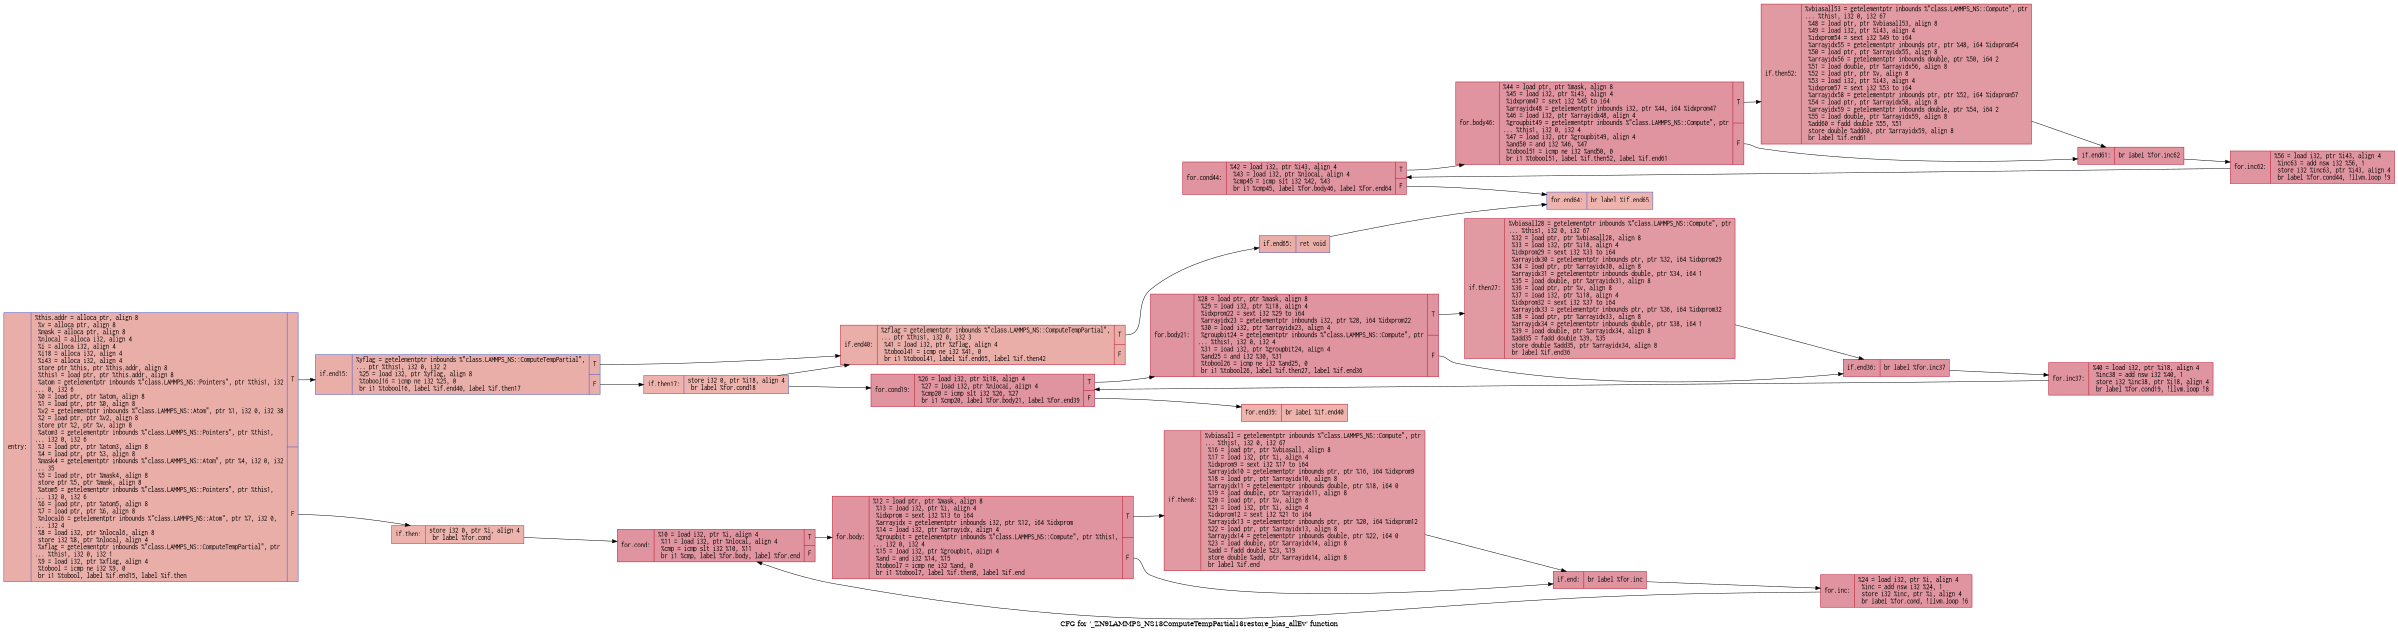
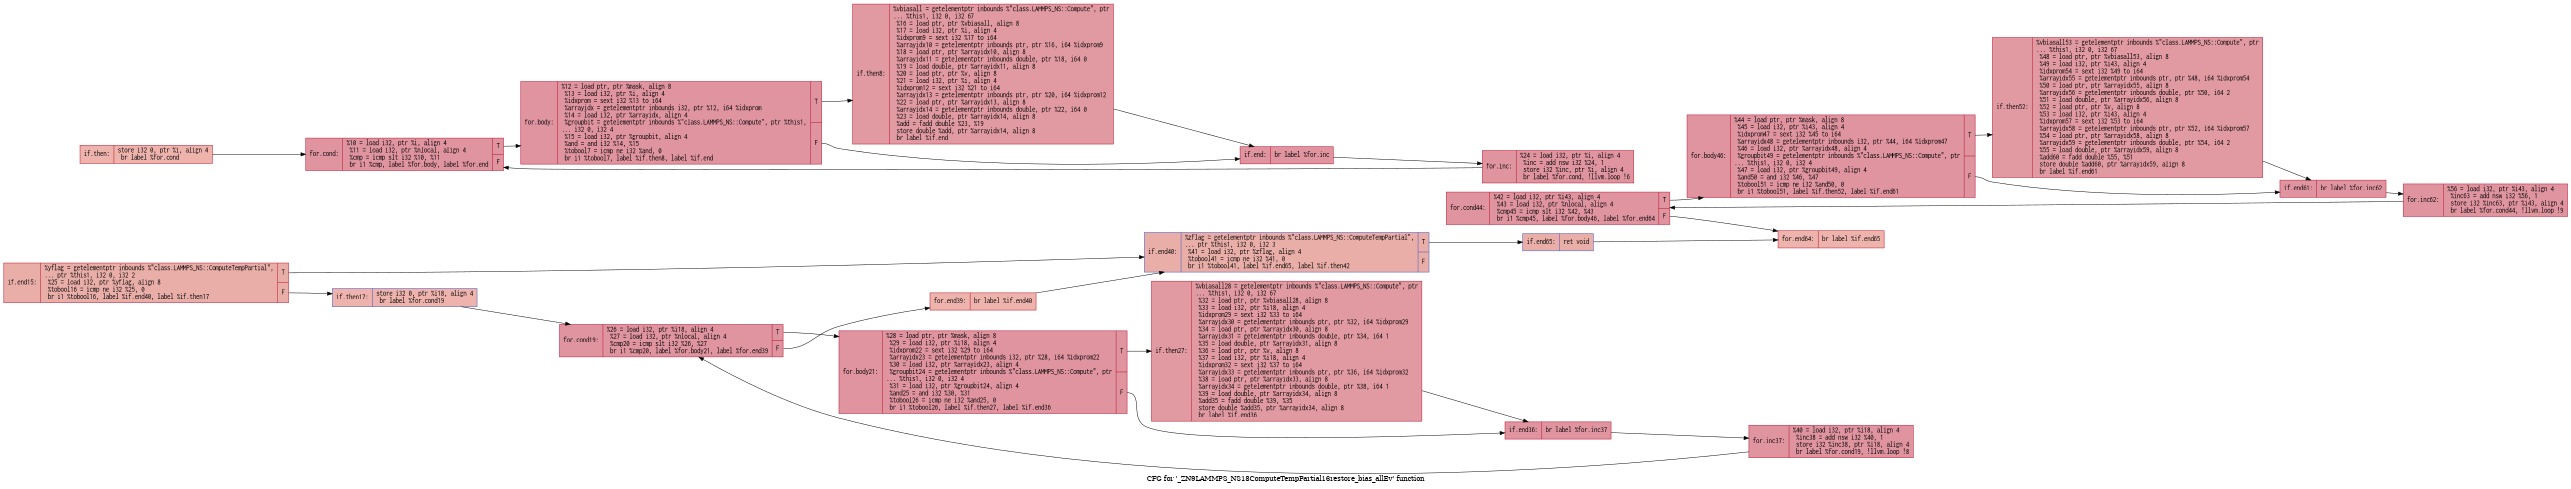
(1600, 201) -> (1831, 239)
(983, 345) -> (1287, 252)
(811, 371) -> (1098, 283)
(458, 375) -> (146, 283)
(722, 388) -> (410, 301)
(151, 447) -> none
(458, 535) -> (146, 154)
